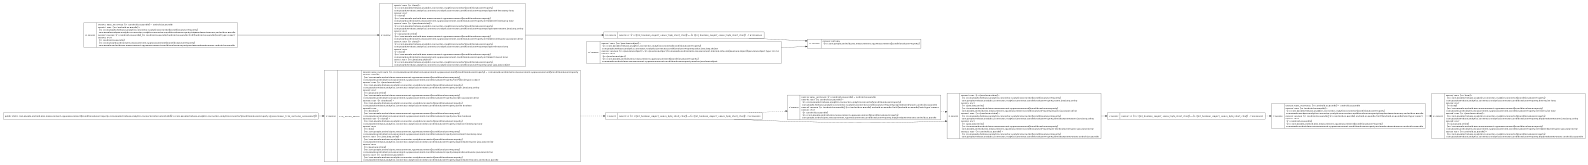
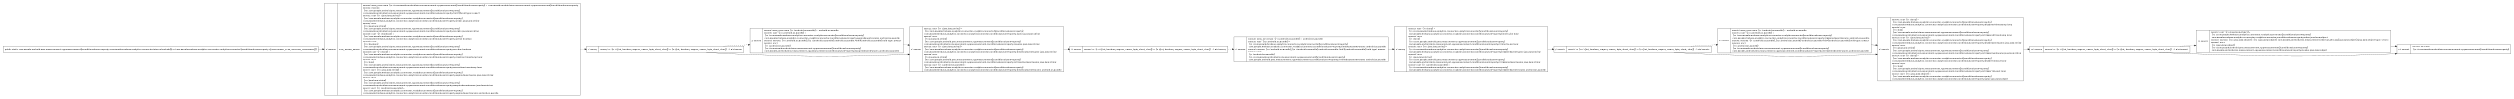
none -> (2187, 46)
none -> (1633, 49)
